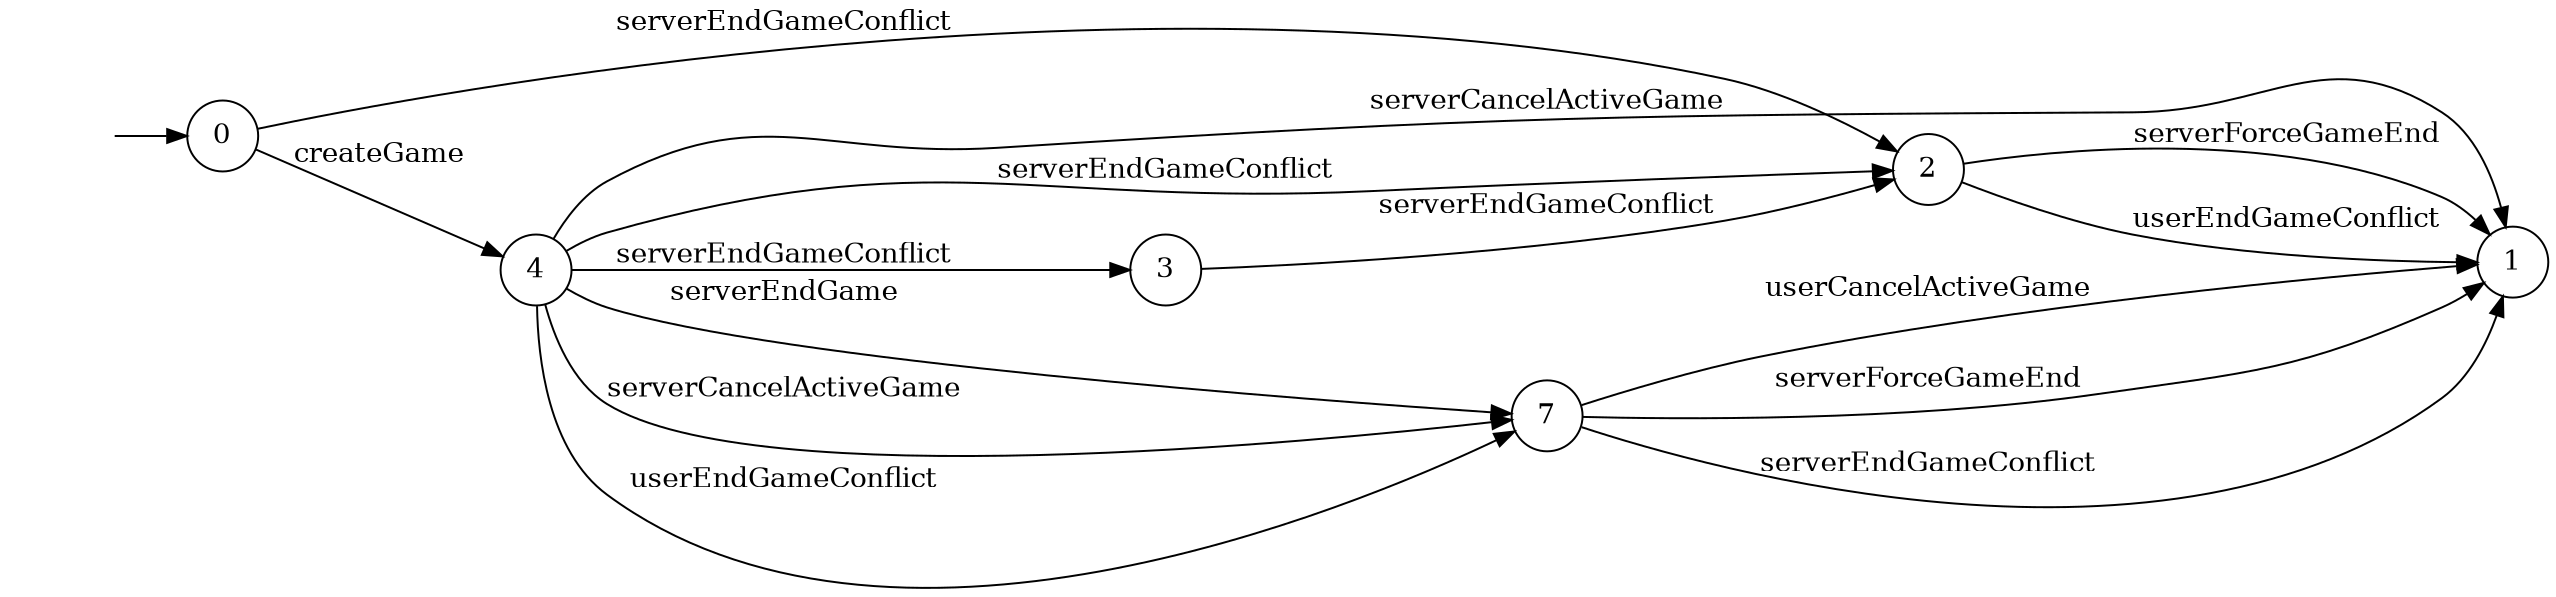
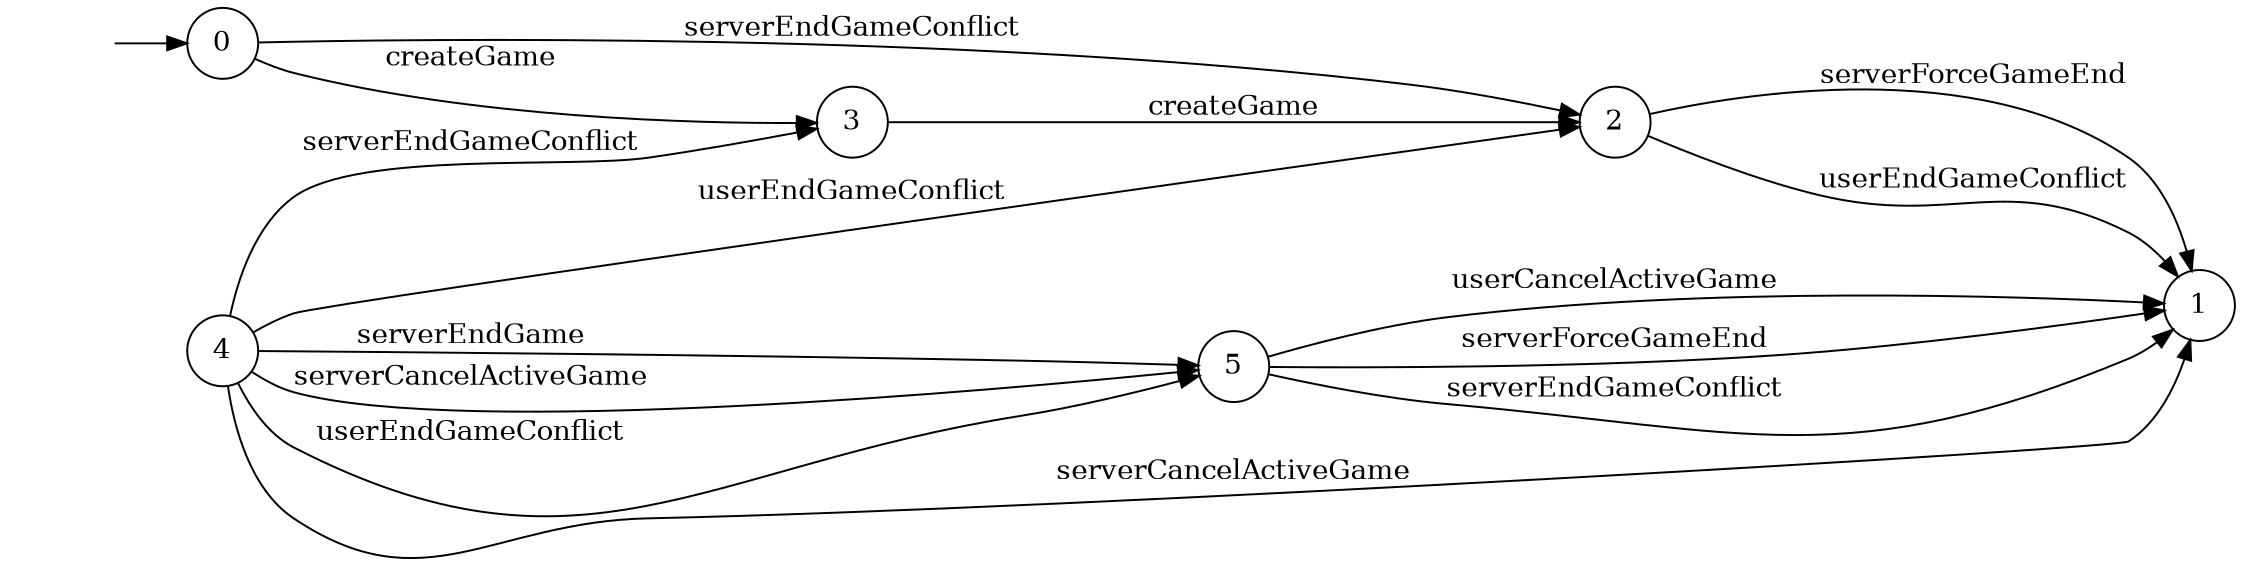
(1166, 170) -> (852, 192)
(370, 199) -> (523, 110)
(1547, 206) -> (1234, 107)
(1547, 416) -> (1234, 367)
